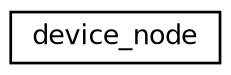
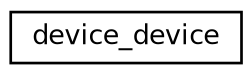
(115, 38) -> (126, 38)
